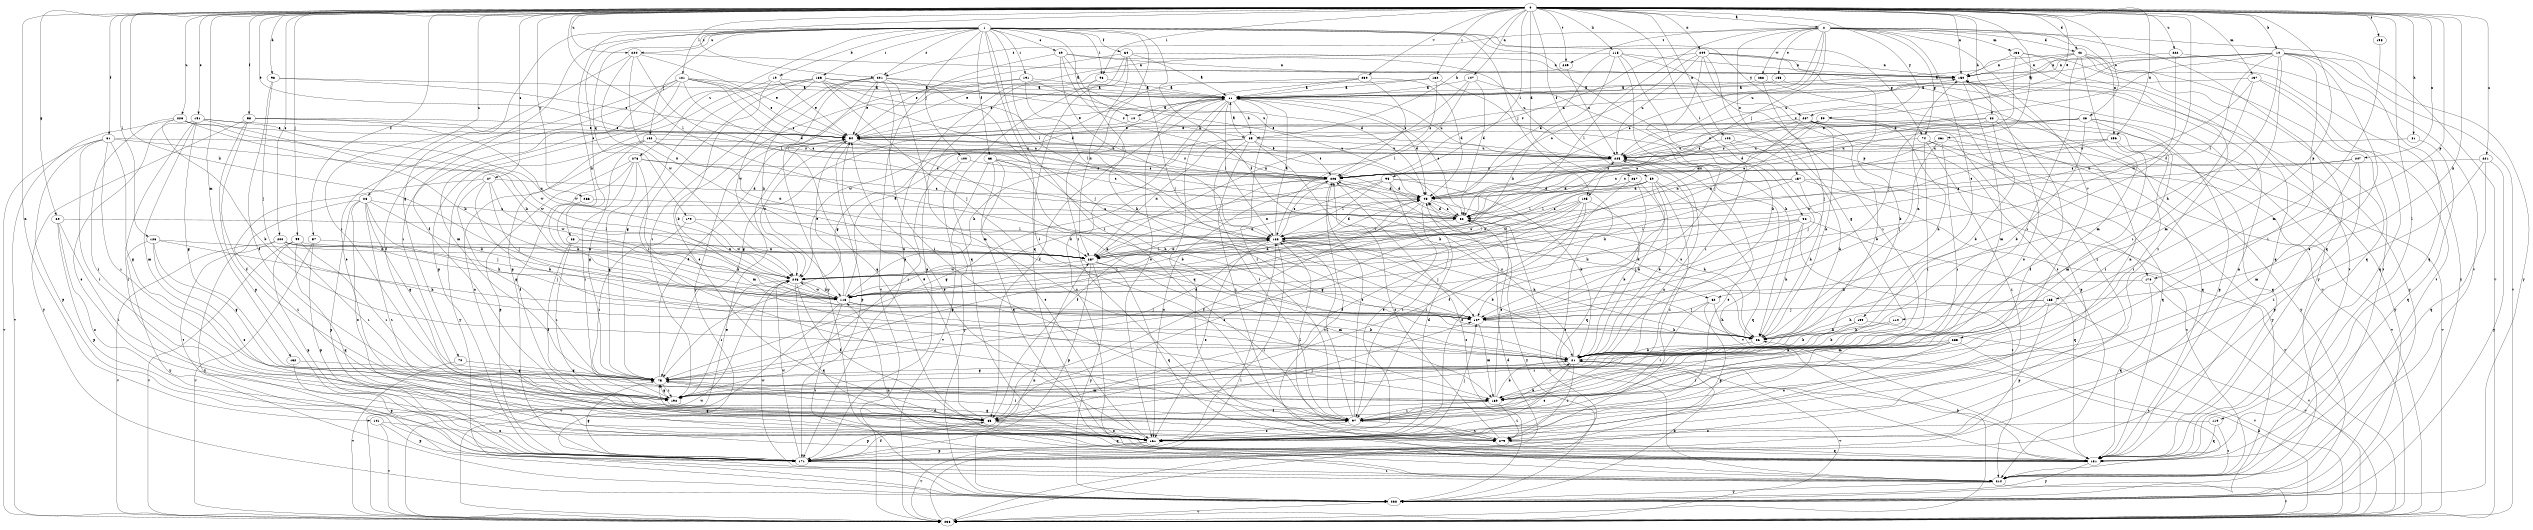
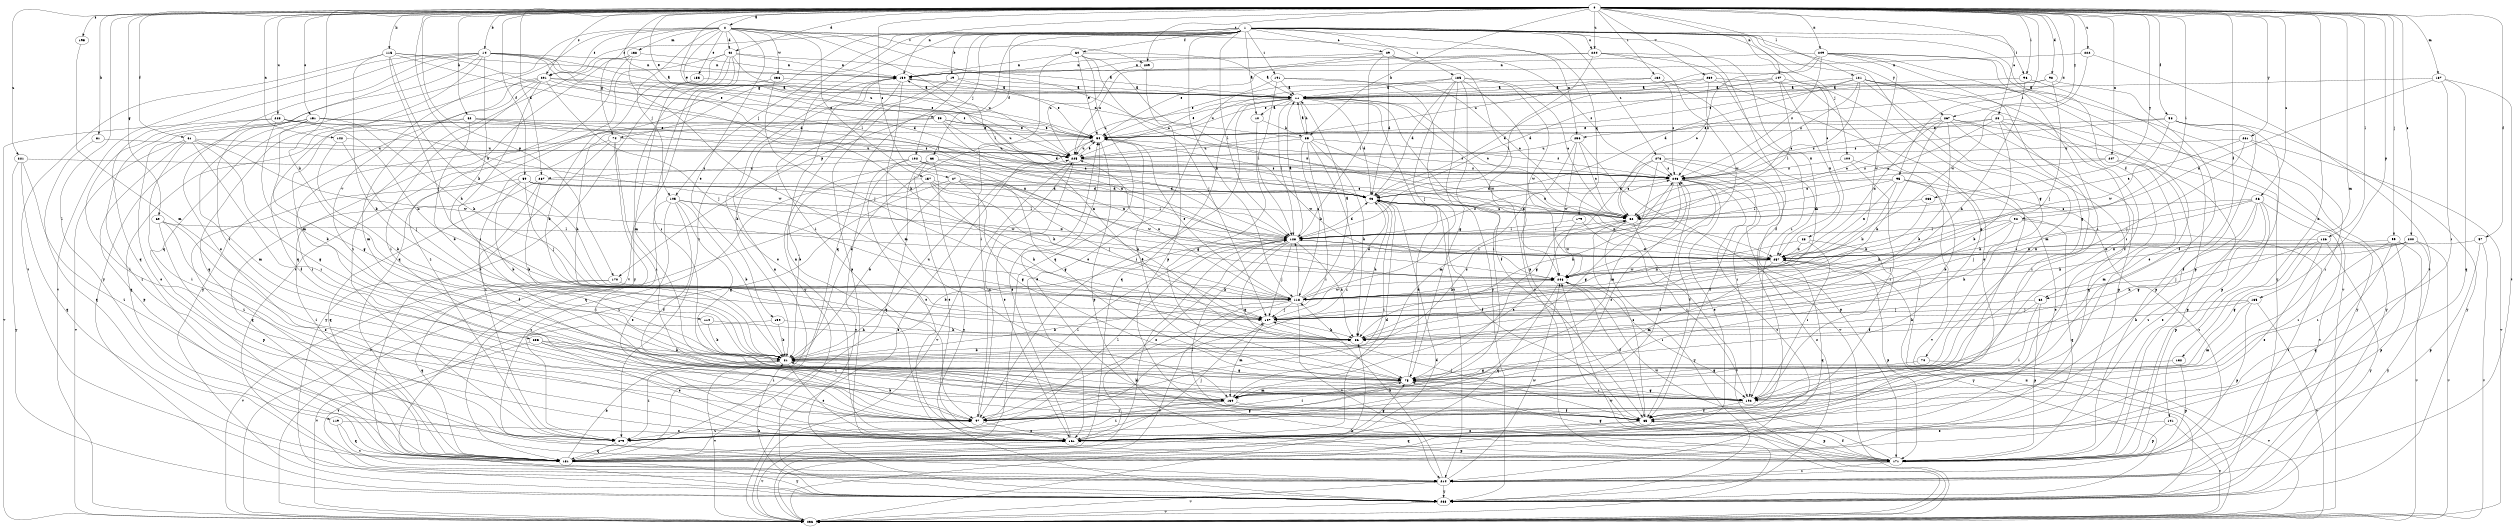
(1085, 149) -> (730, 169)
(1433, 287) -> (1070, 282)
